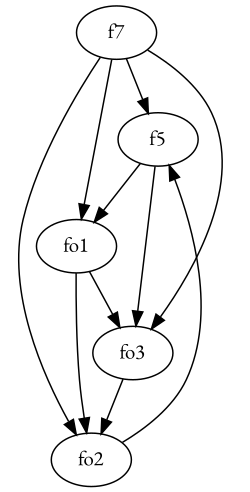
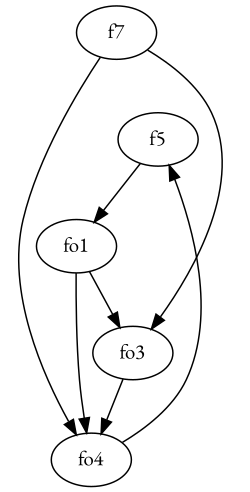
(135, 79) -> none
(98, 132) -> none
(146, 239) -> none
(91, 460) -> (91, 460)
